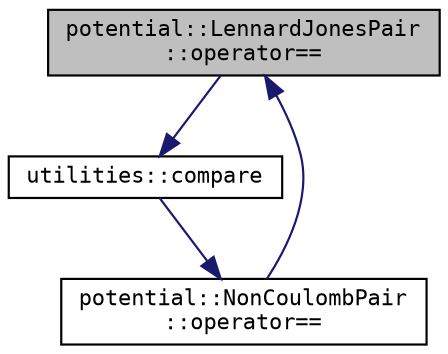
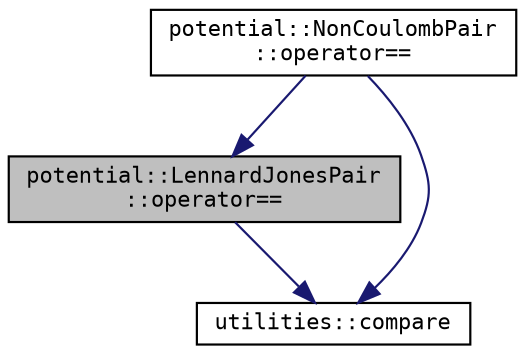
(183, 230) -> (428, 181)
